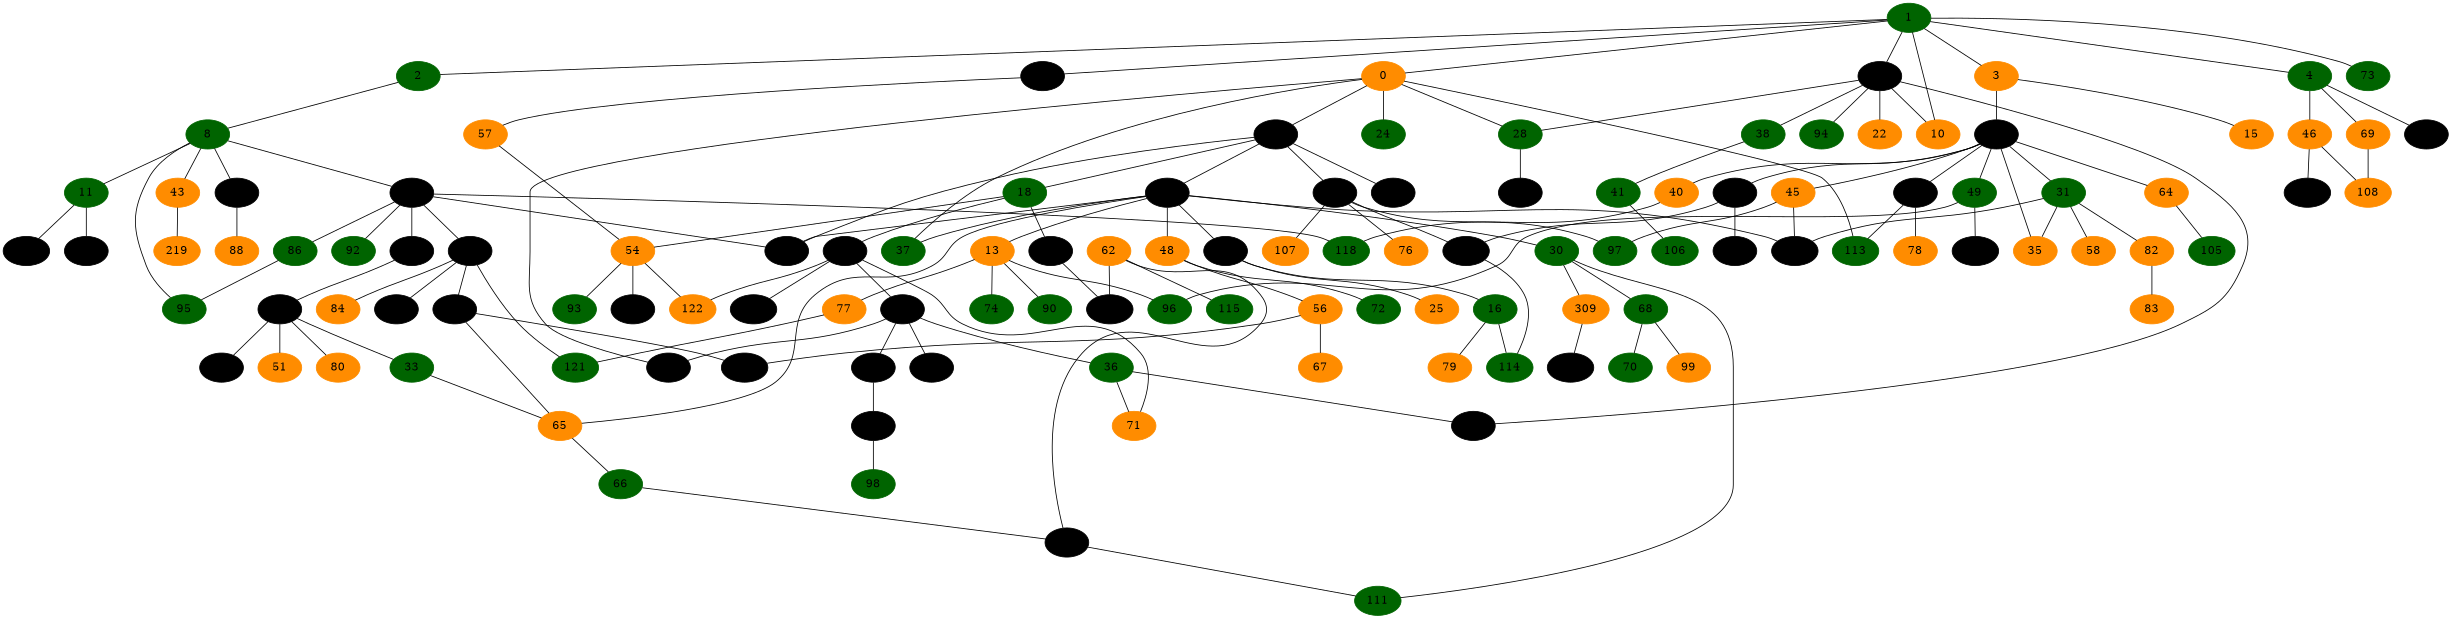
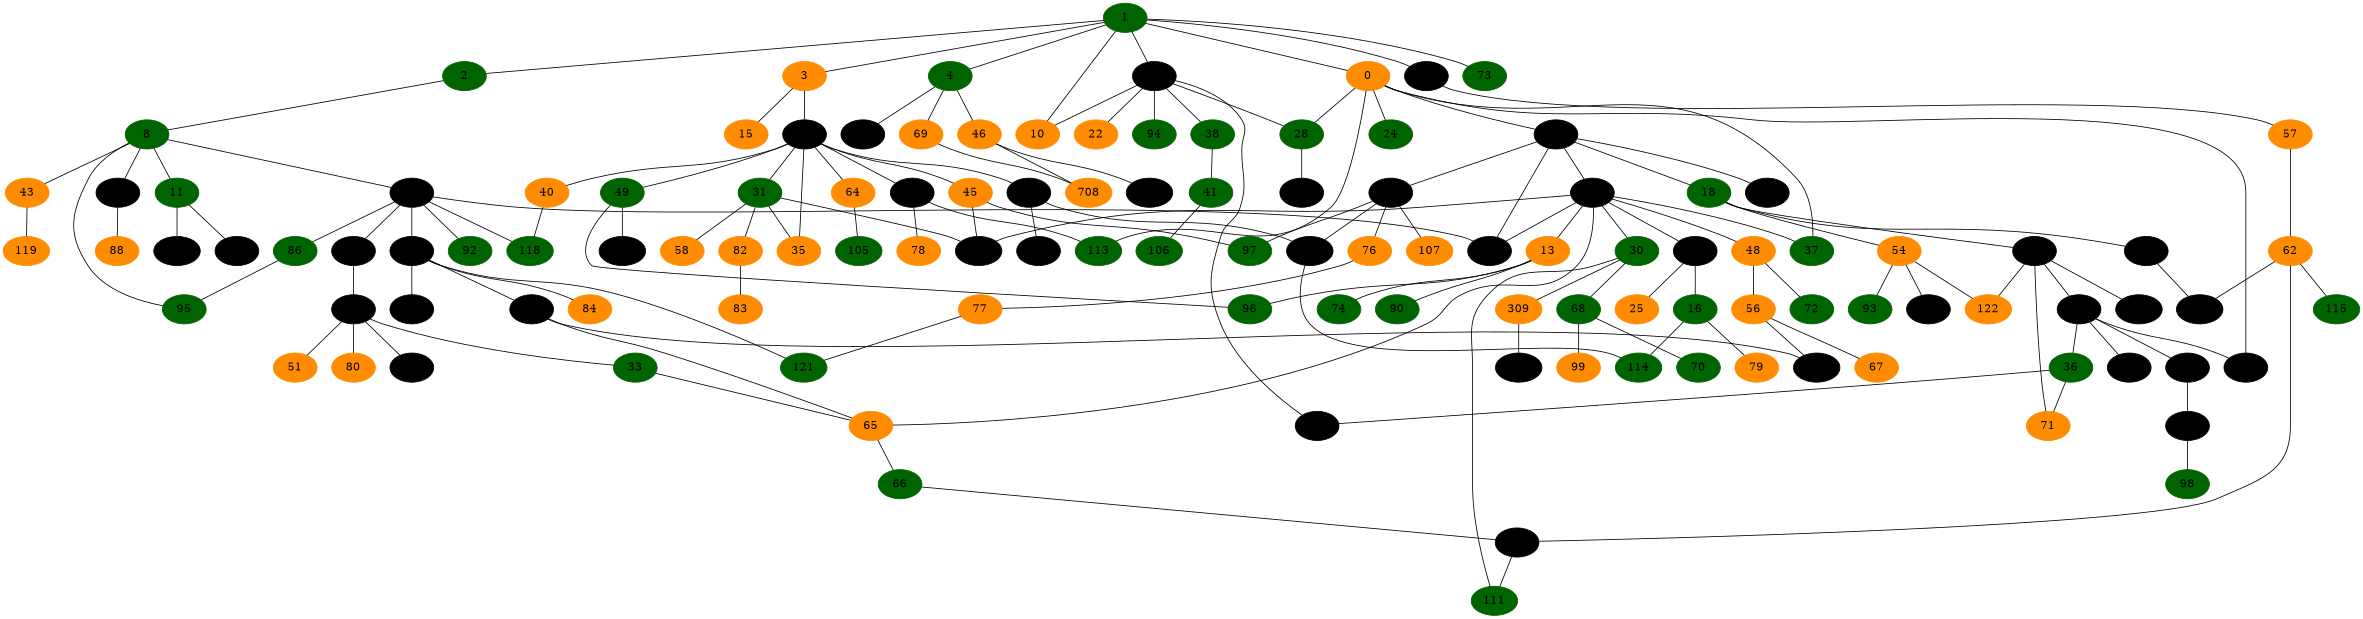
(556, 190) -> (2290, 193)
(2368, 193) -> (1089, 193)
(177, 251) -> (26, 251)
(918, 279) -> (1179, 296)
